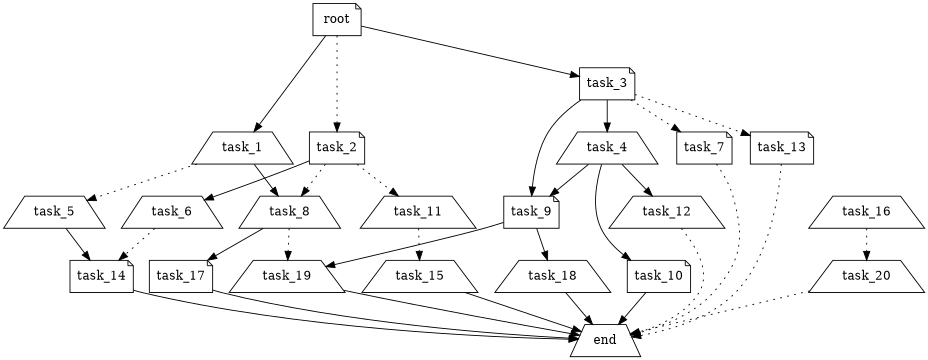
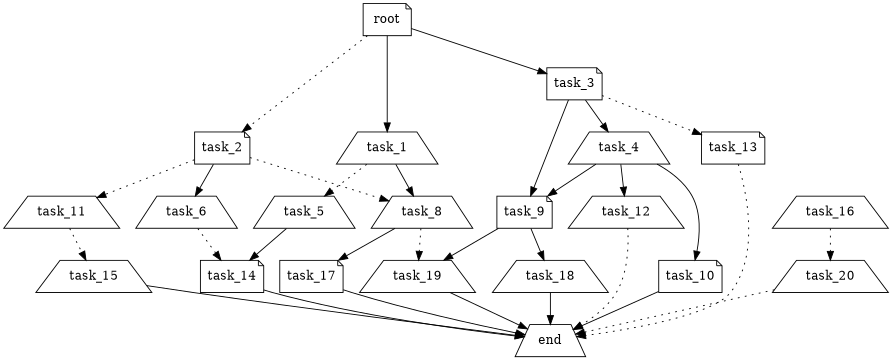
(704, 148) -> none
